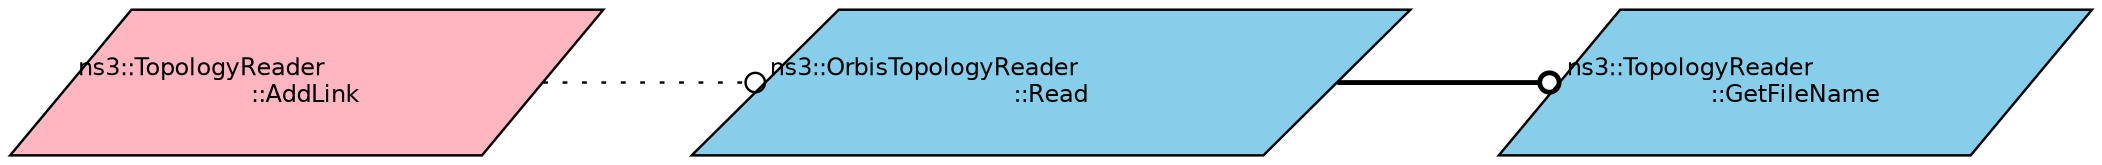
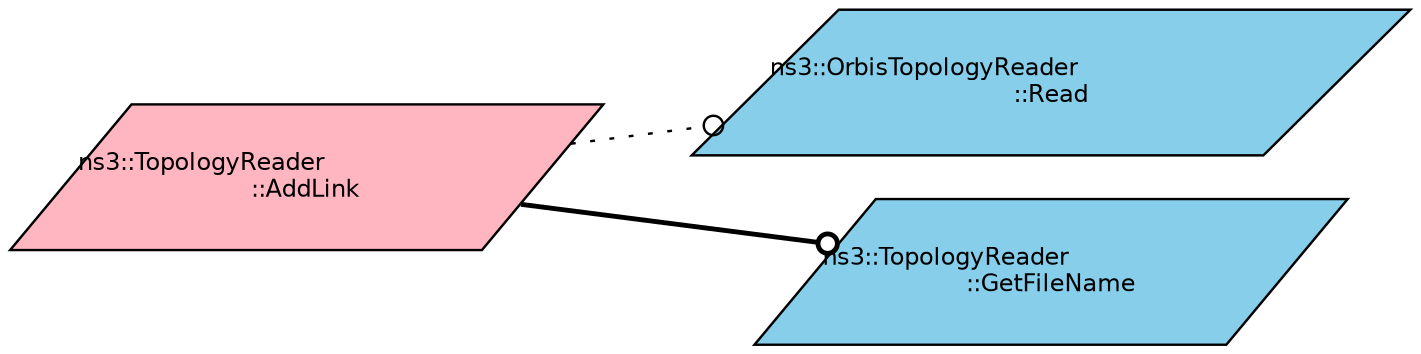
(1438, 83) -> (669, 223)
